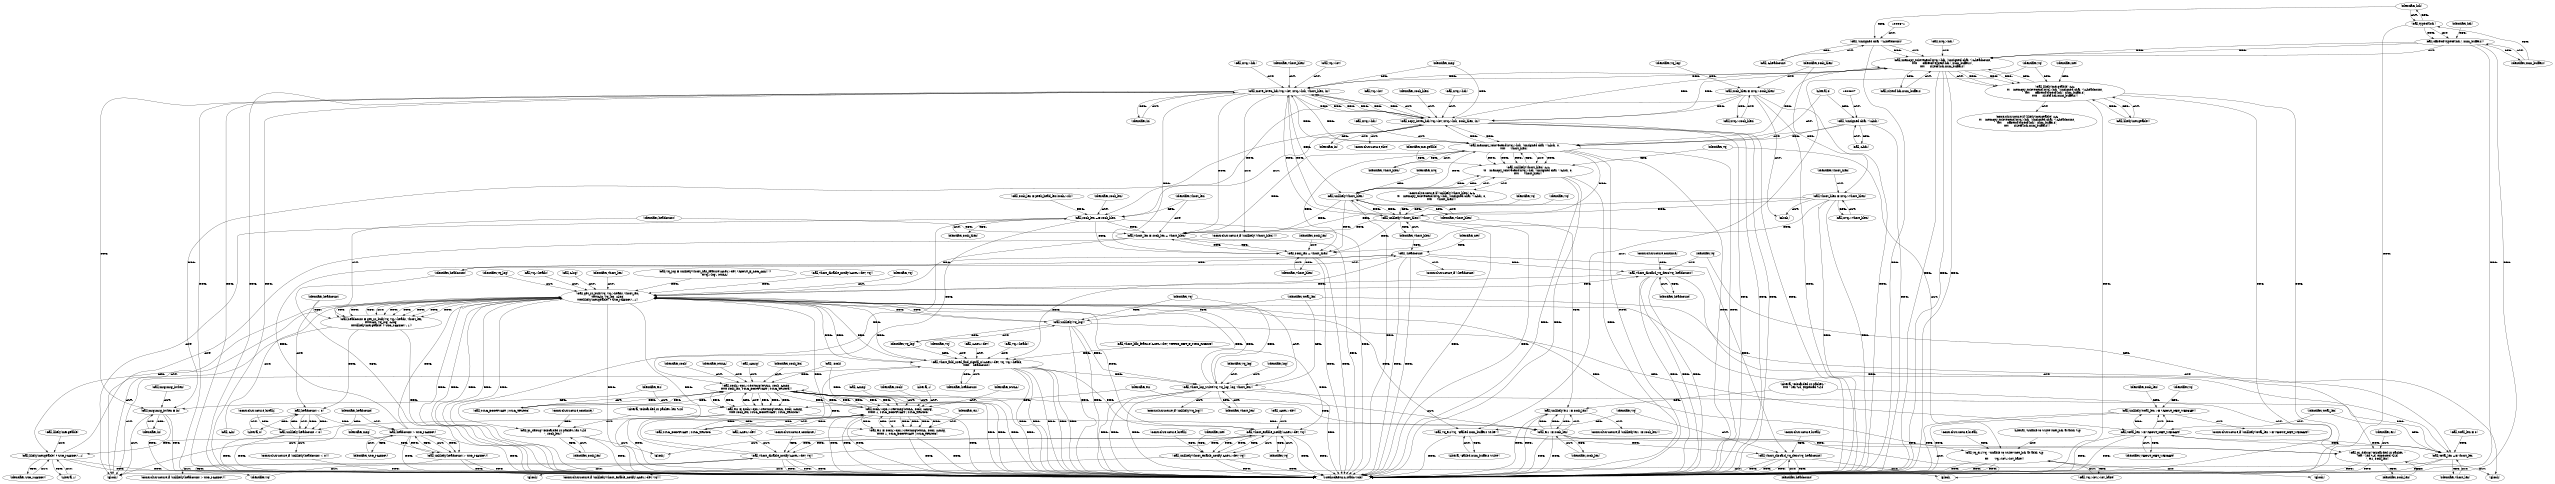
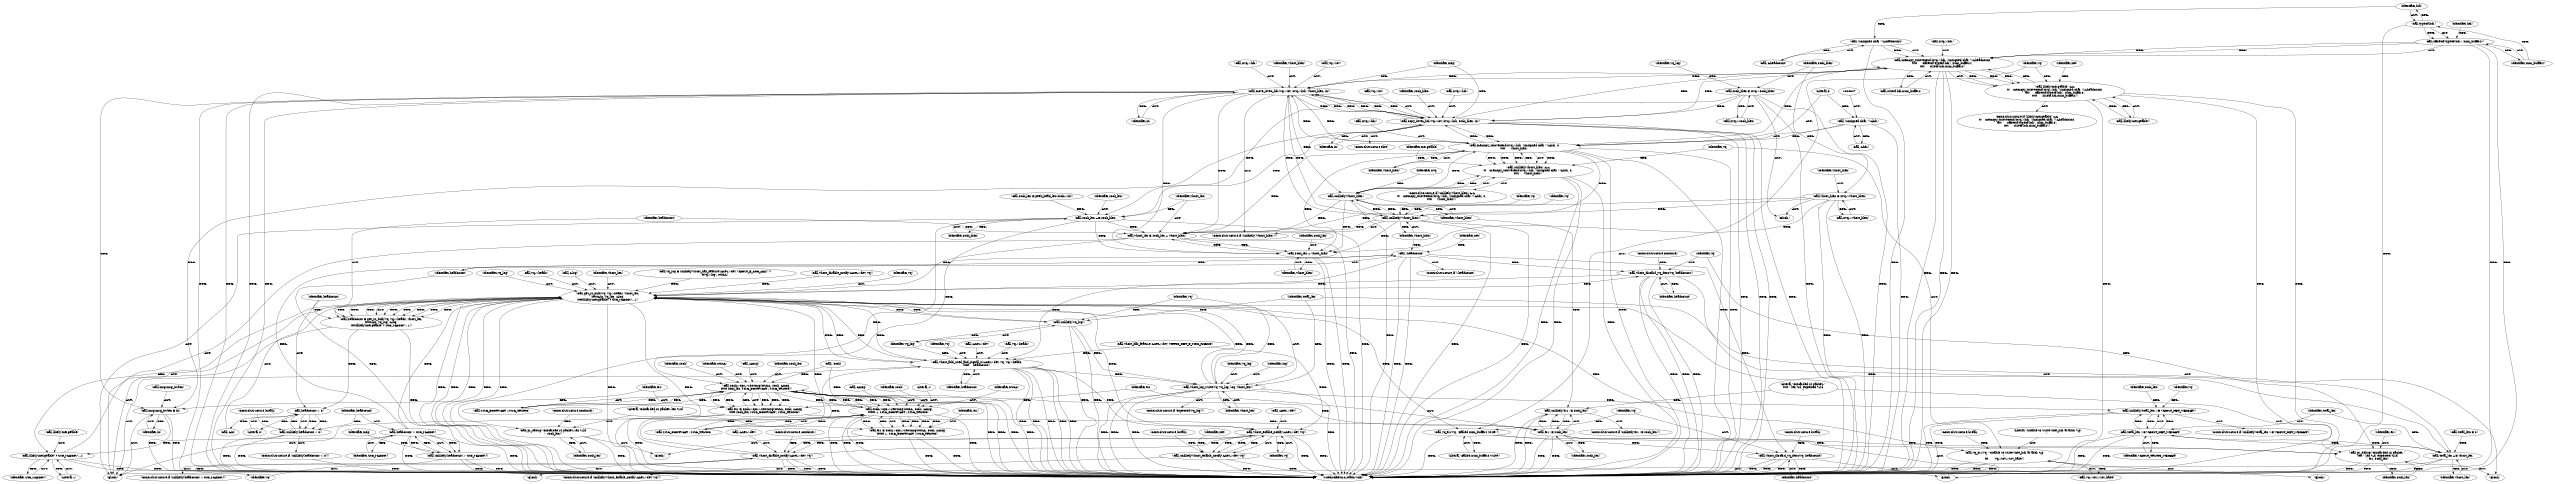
(1899, 24) -> none
(1277, 171) -> (1277, 171)
none -> (1340, 232)
(1607, 364) -> (2147, 420)
(1823, 400) -> (1678, 403)
(1175, 411) -> (1175, 411)
(361, 426) -> (251, 418)
(2150, 456) -> (2150, 456)
